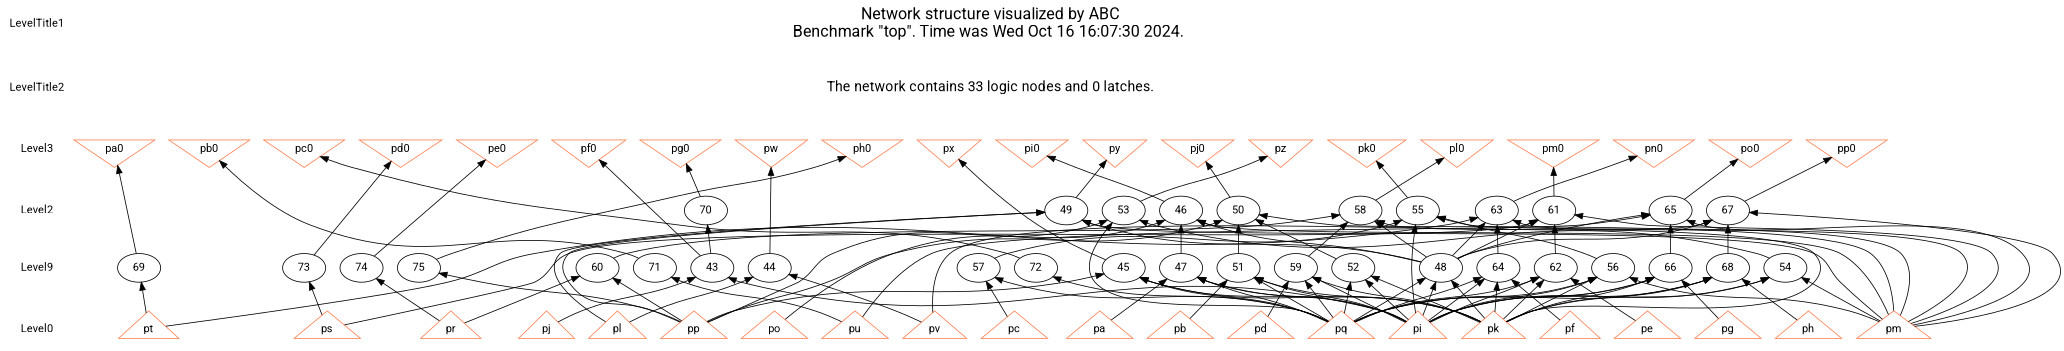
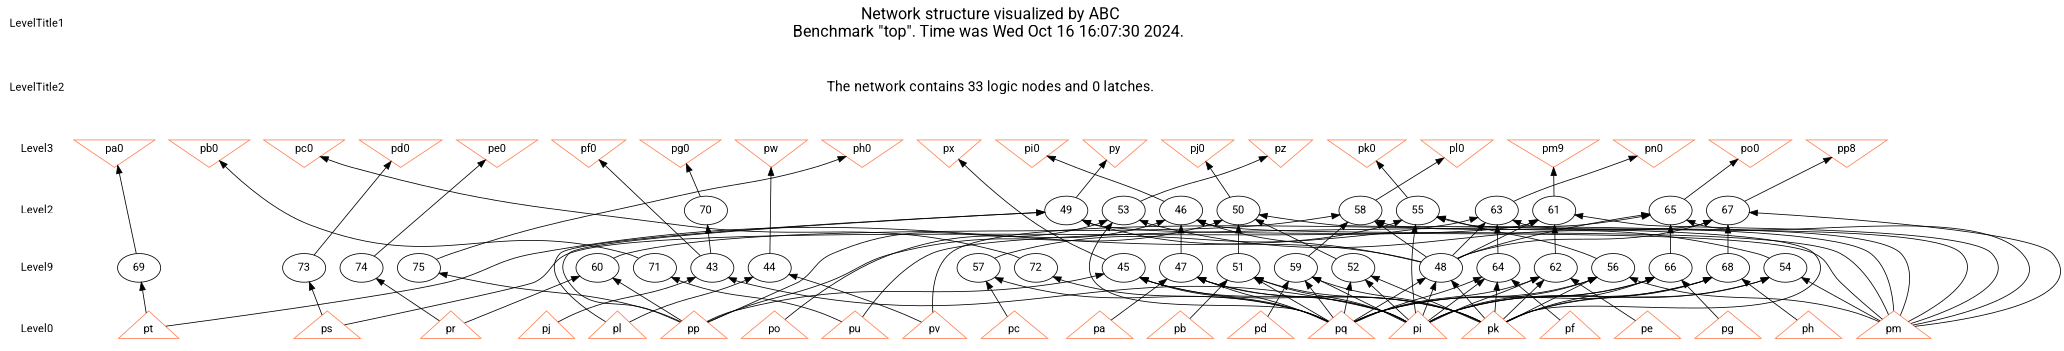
(1553, 149) -> (1553, 149)
(1847, 149) -> (1847, 149)
